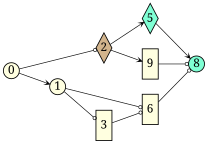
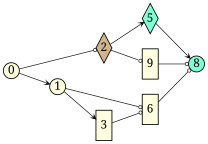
(124, 55) -> (124, 55)
(79, 104) -> (79, 104)
